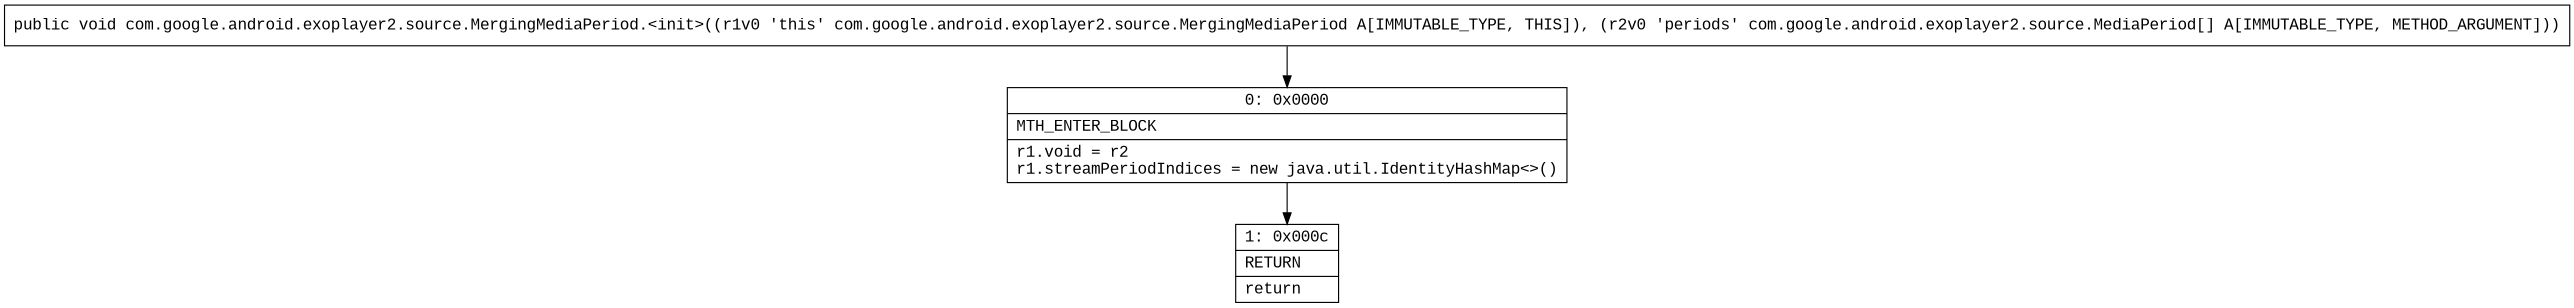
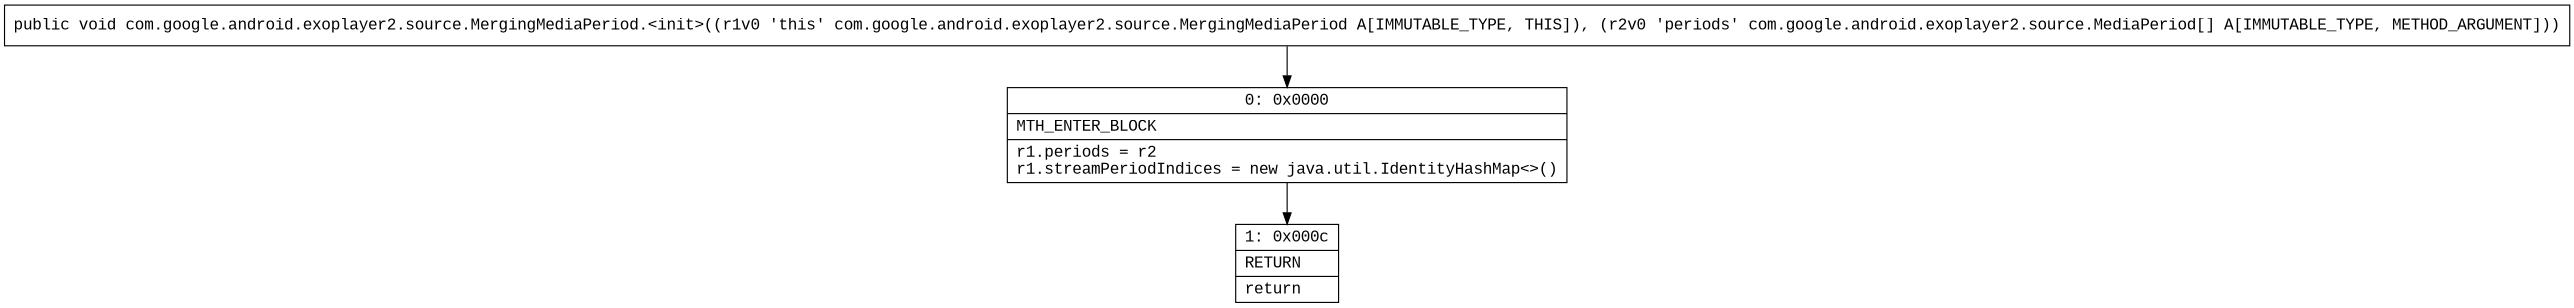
(1073, 152) -> (1086, 152)
